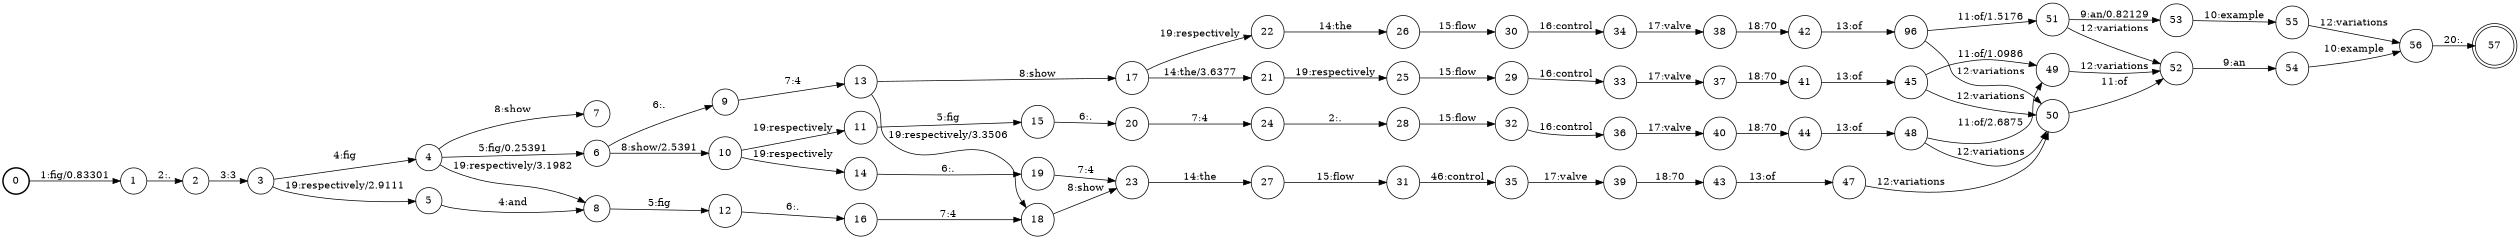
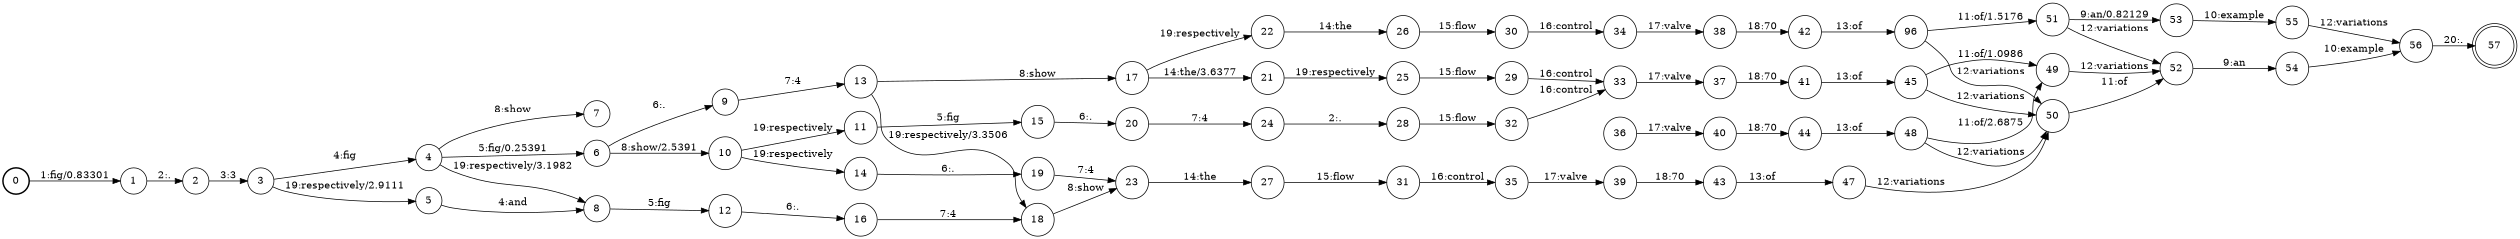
(1562, 135) -> (1563, 107)
(1457, 177) -> (1457, 177)
